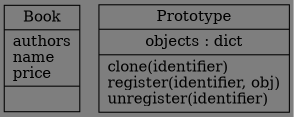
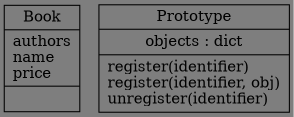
(168, 67) -> (178, 67)
